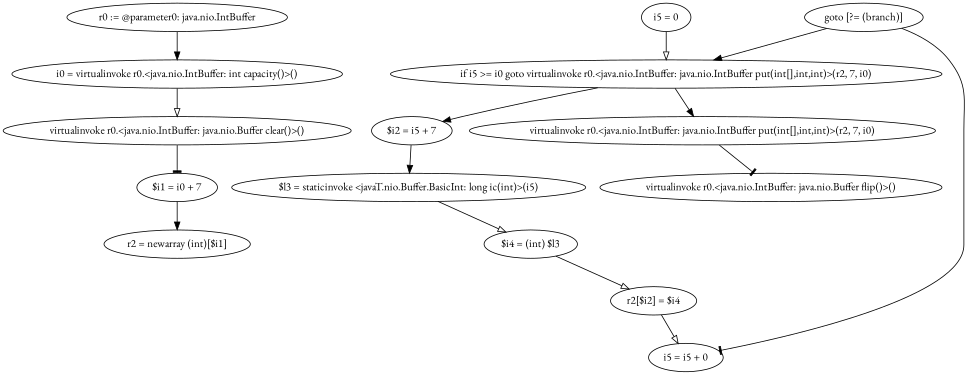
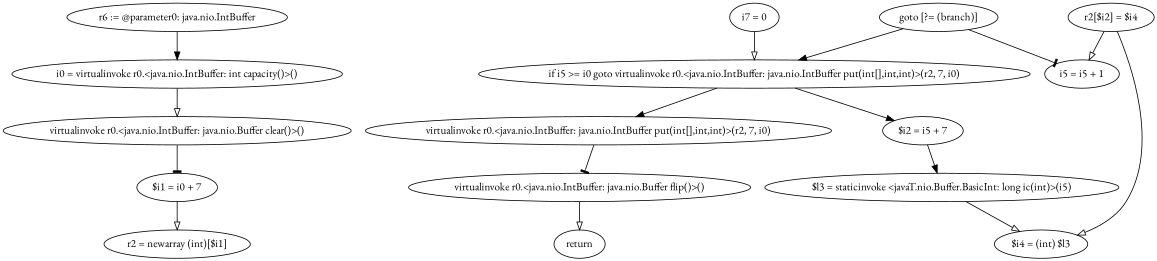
(177, 17) -> (177, 17)
(666, 17) -> (754, 17)
(177, 212) -> (177, 212)
none -> (580, 244)
(589, 271) -> (1142, 142)
(686, 358) -> (1082, 74)
